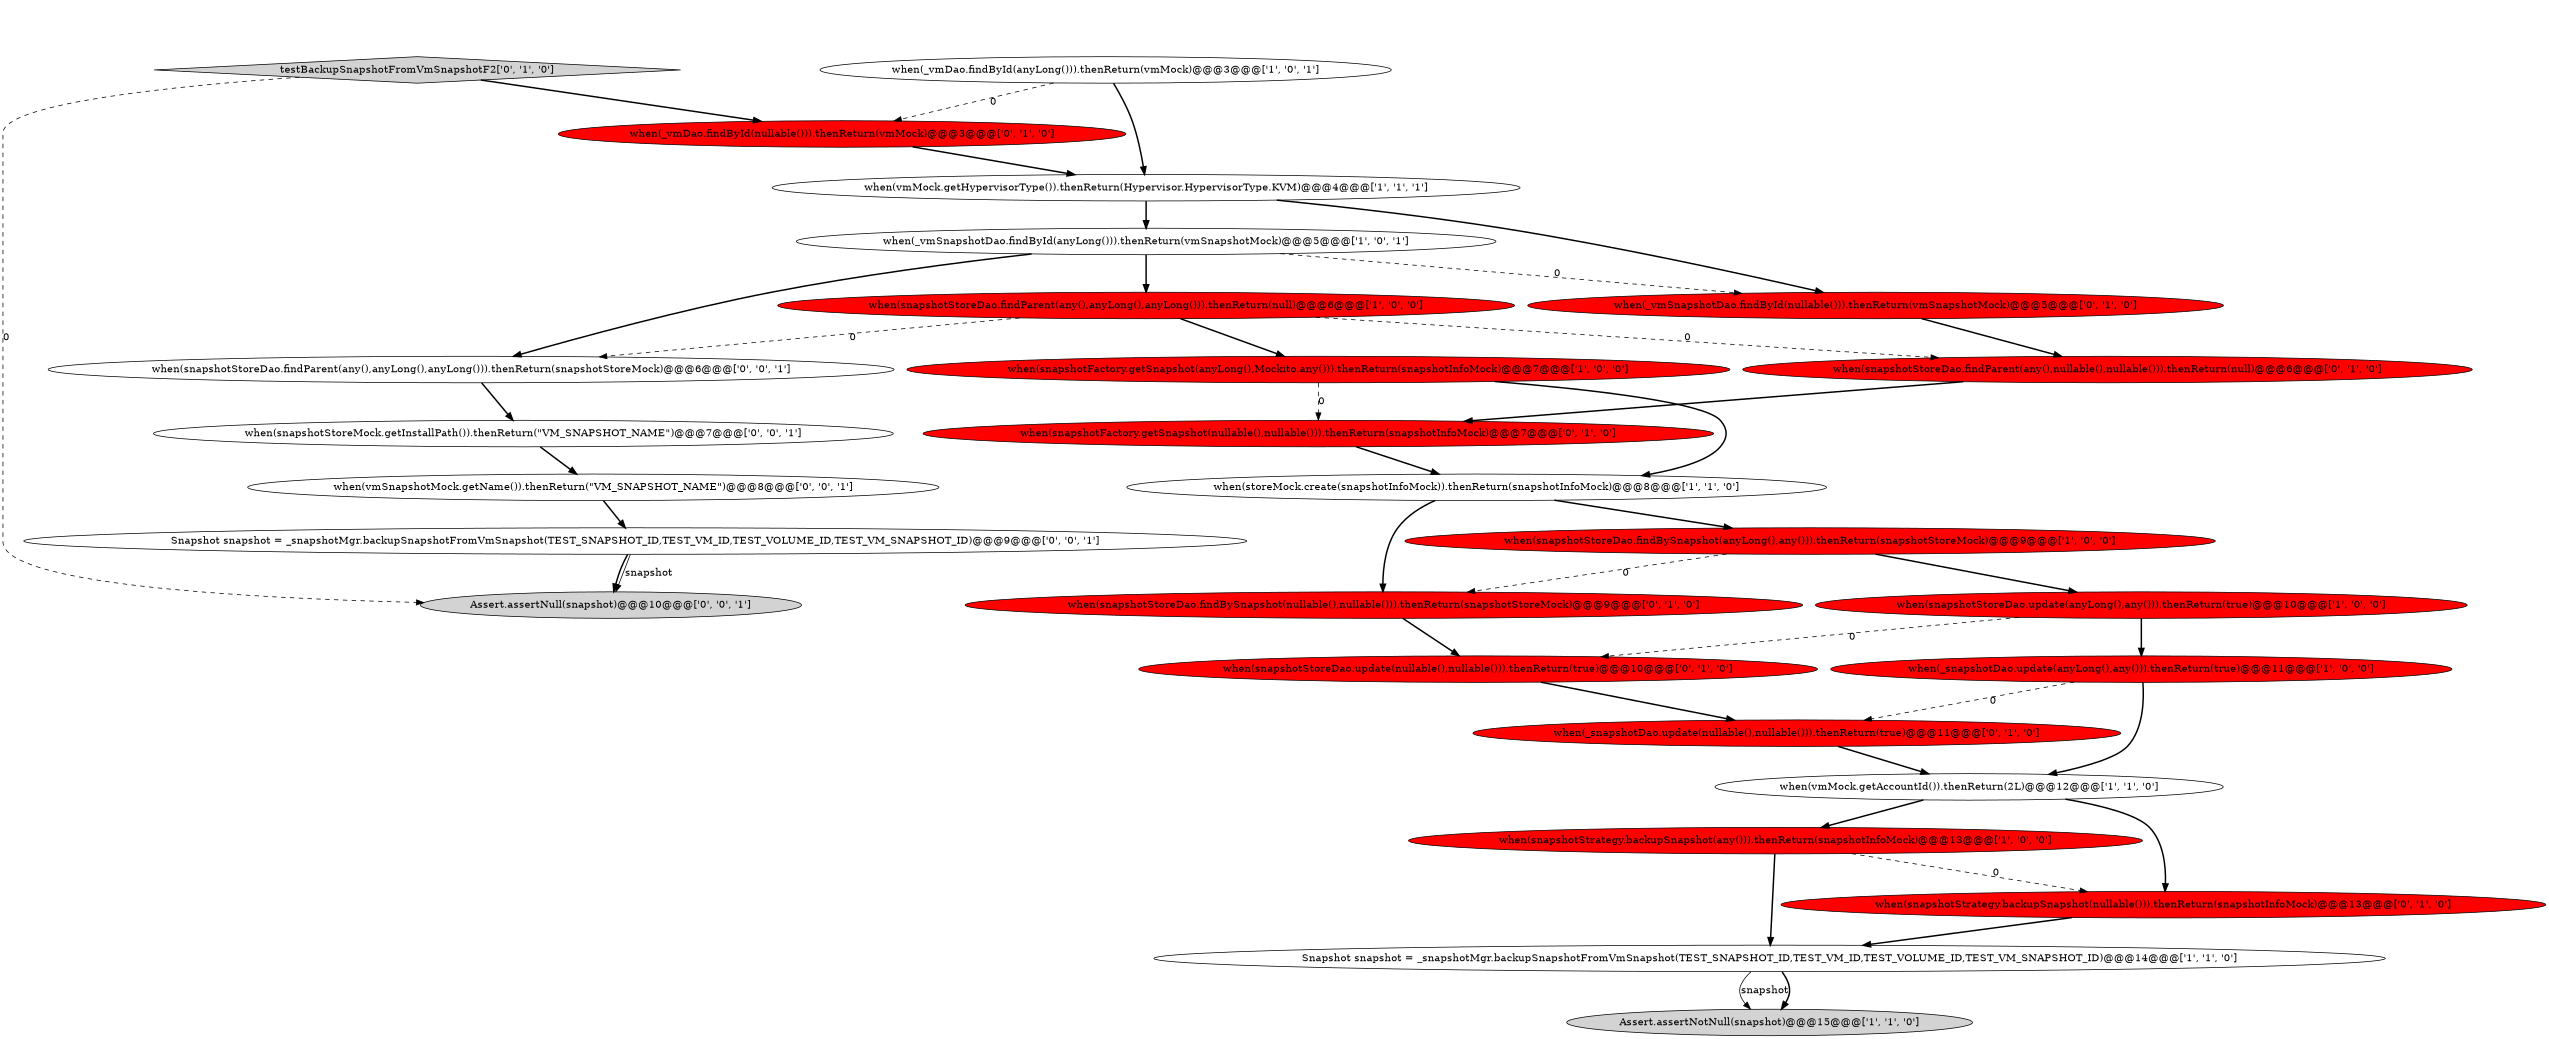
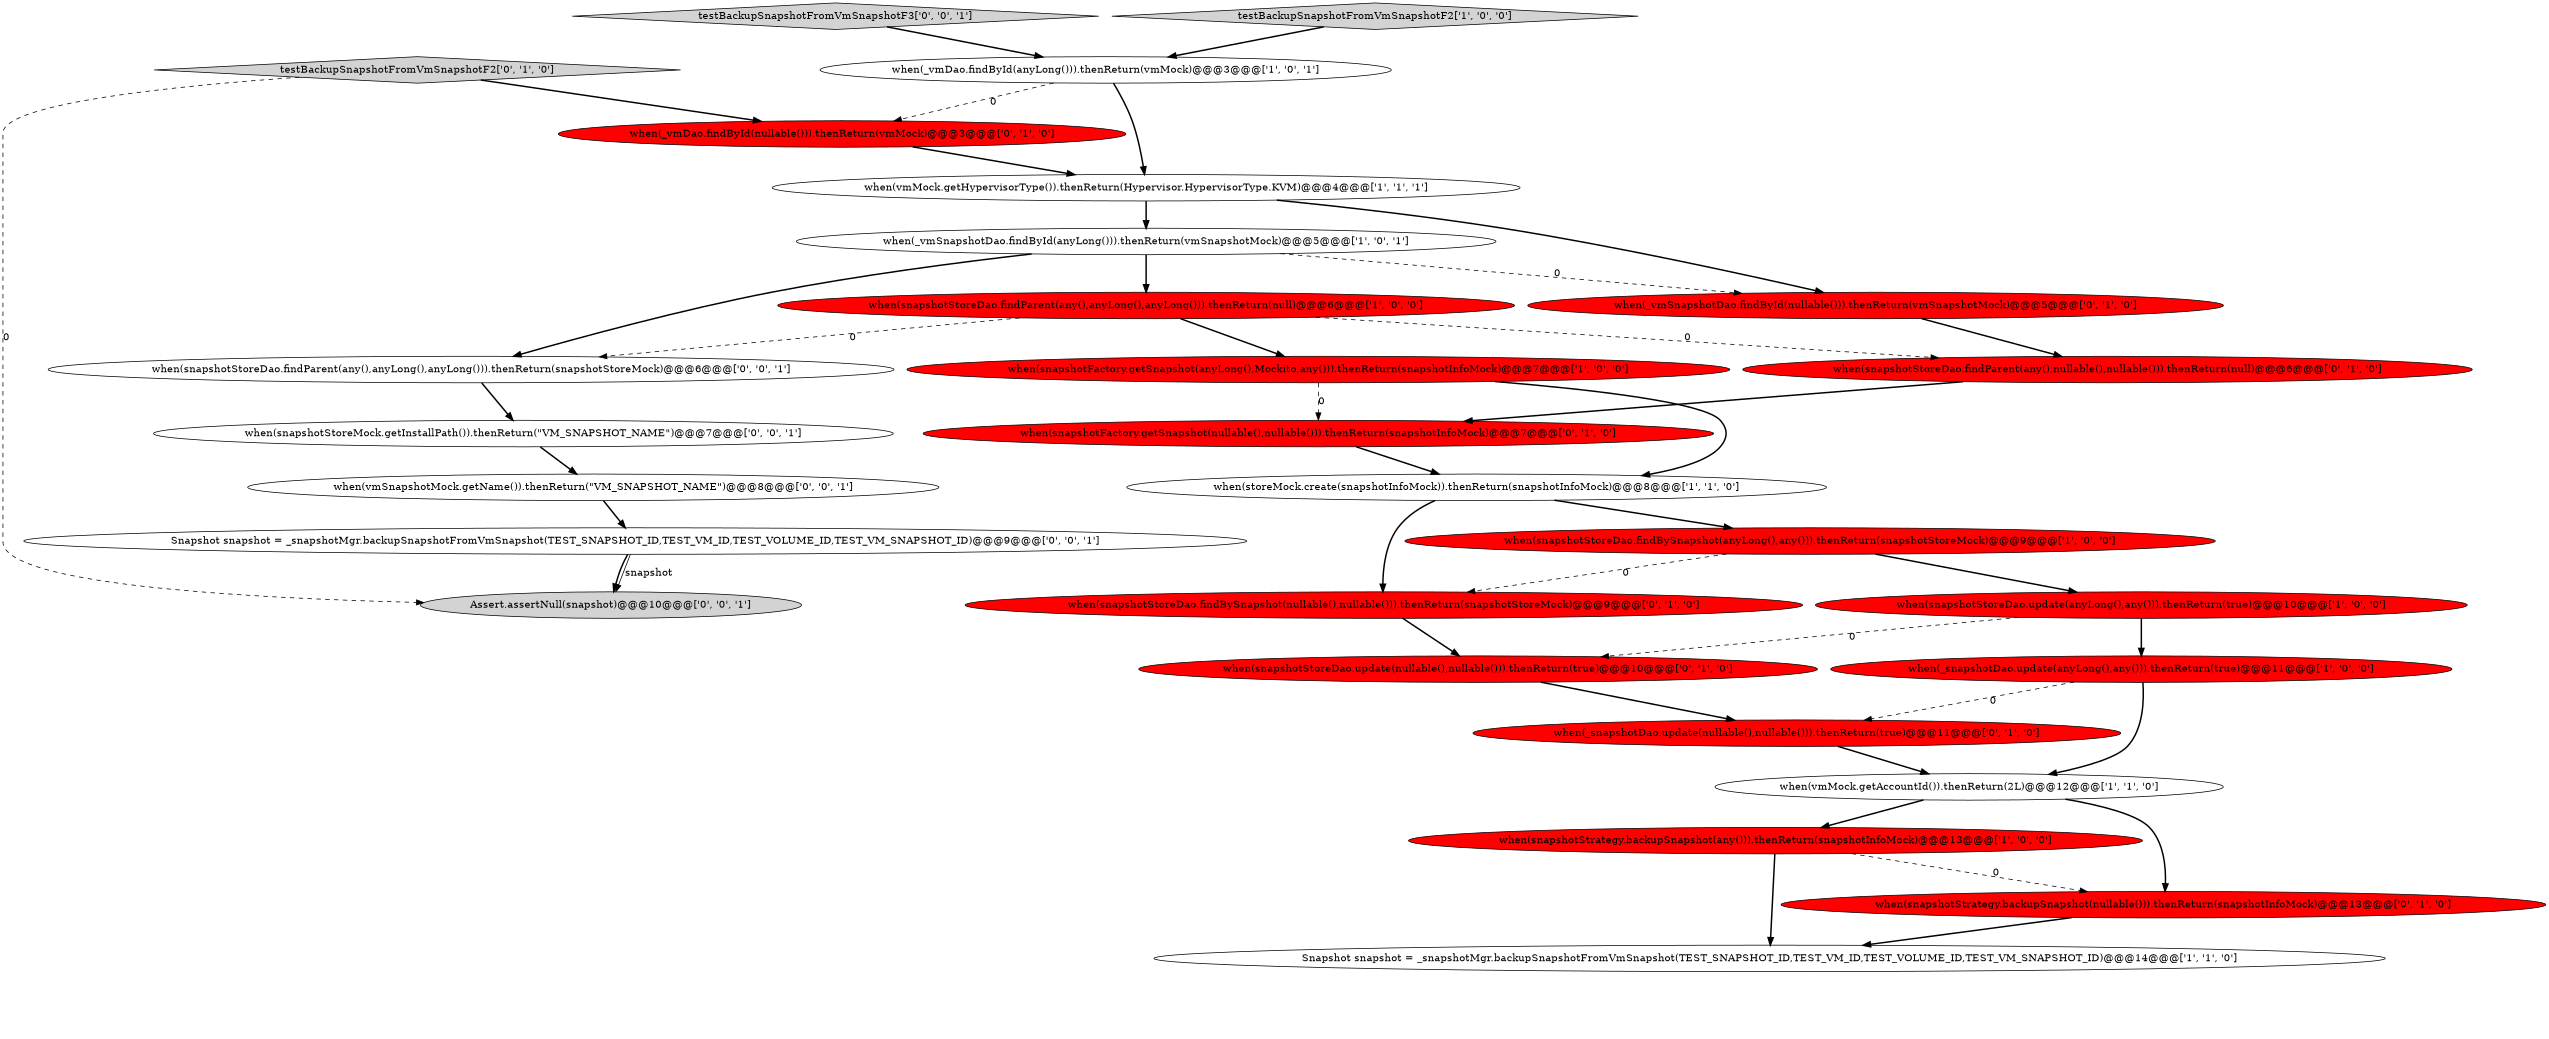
none -> (835, 16)
none -> (1375, 16)
(1770, 1022) -> none
